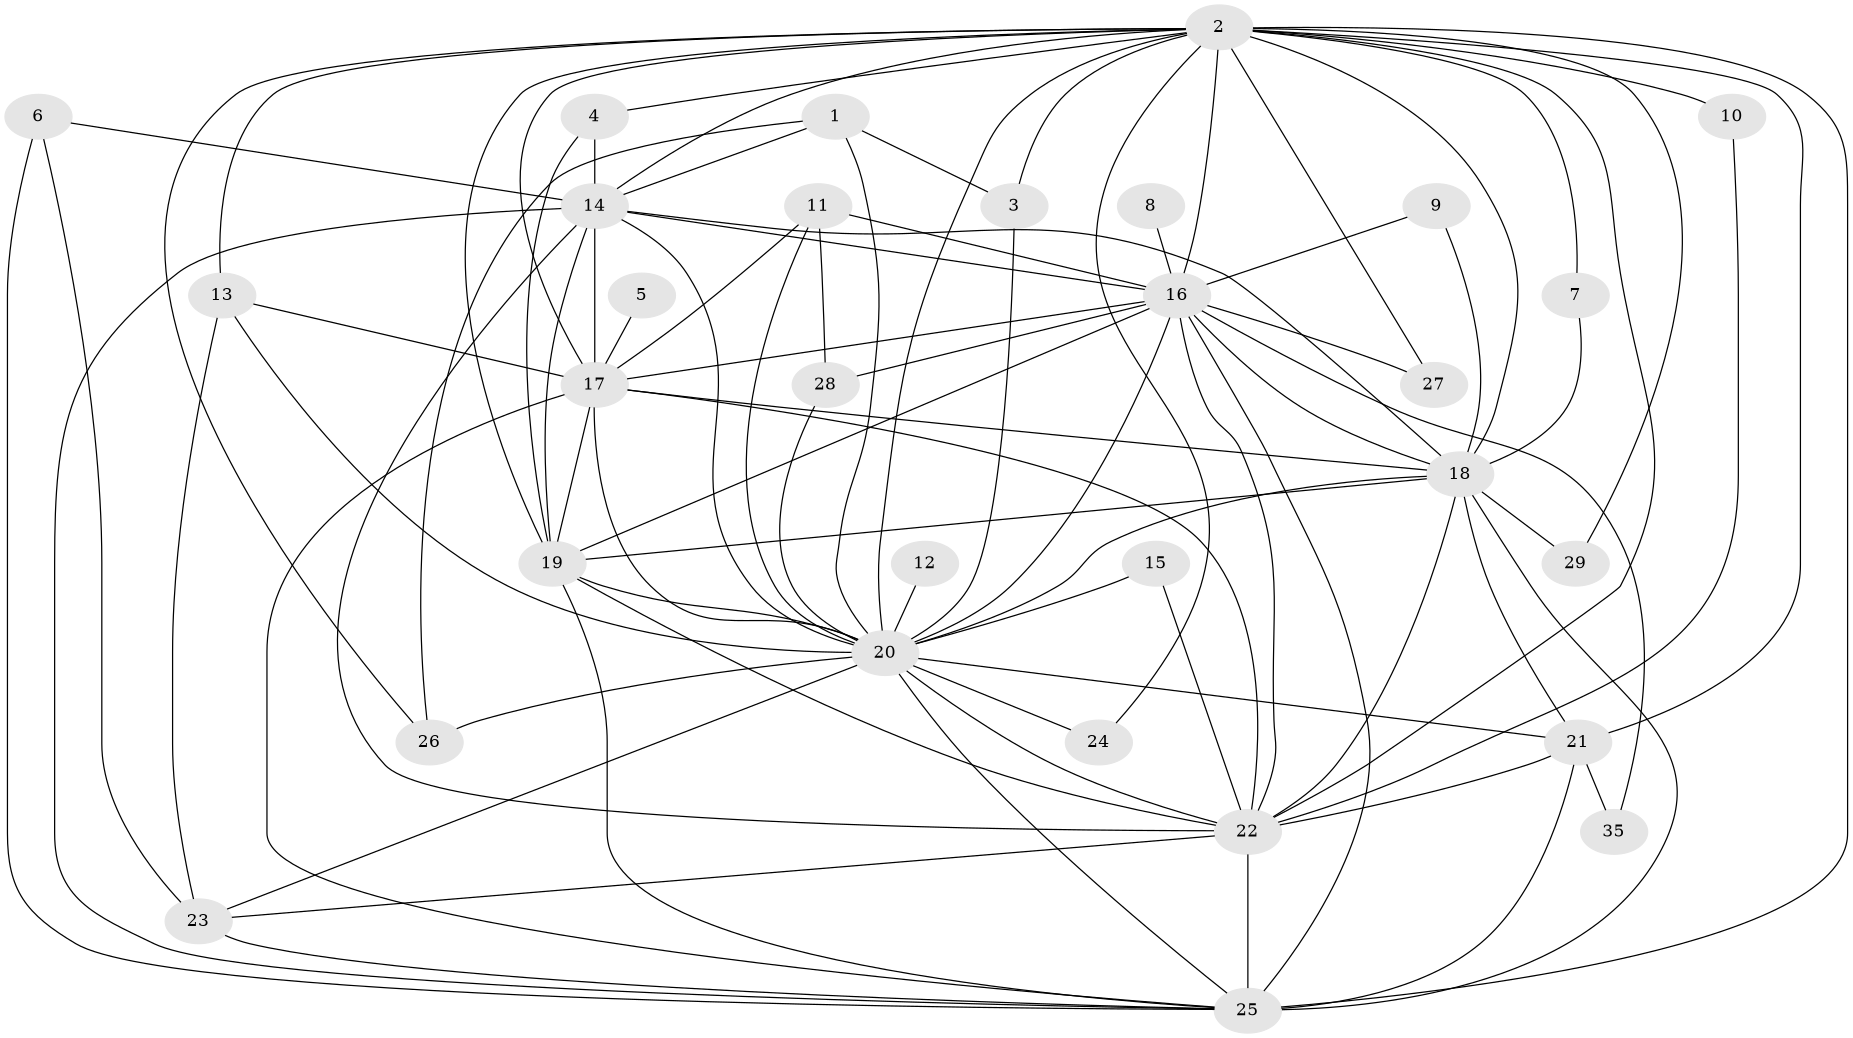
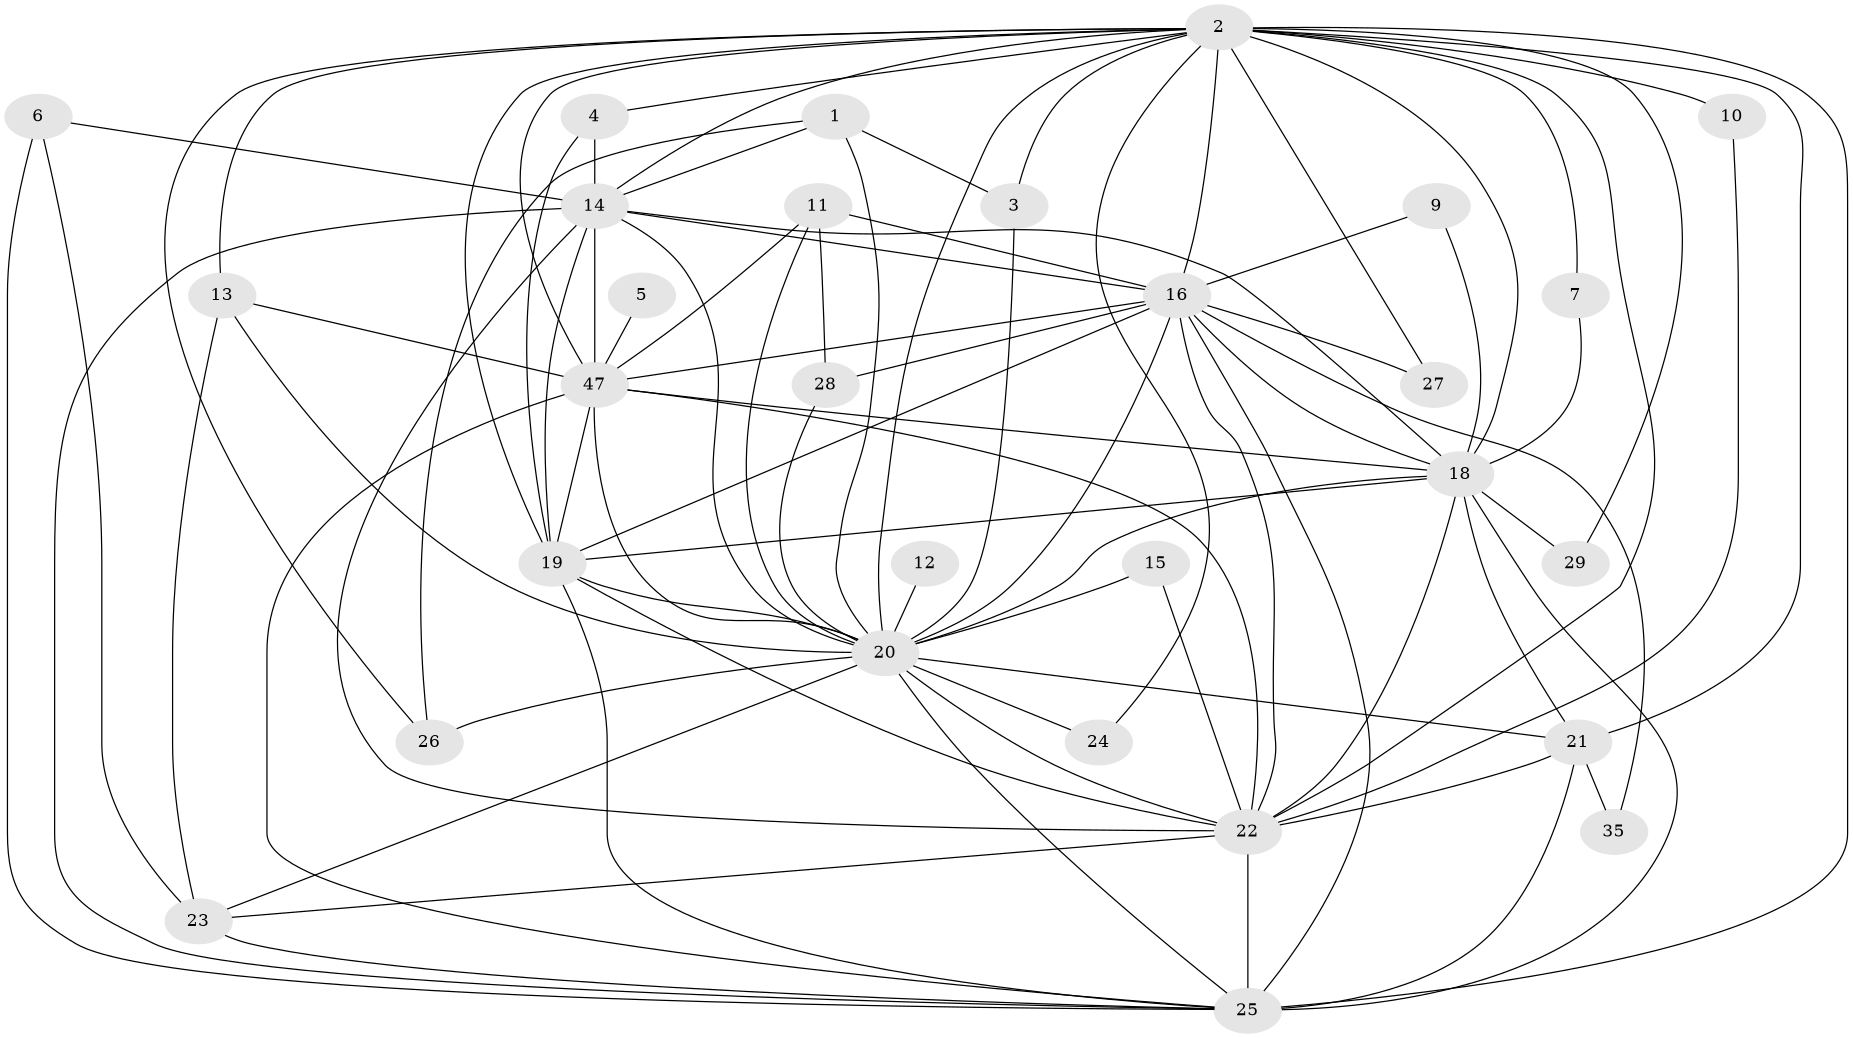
(1151, 206) -> none
(595, 385) -> (595, 385)
